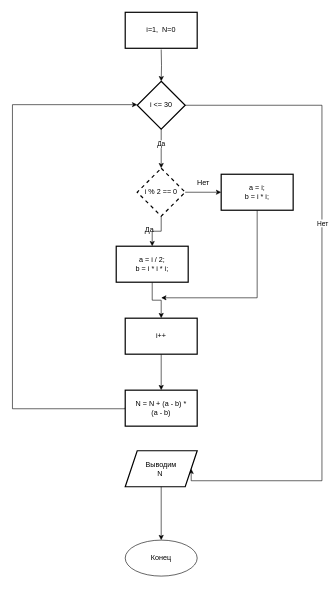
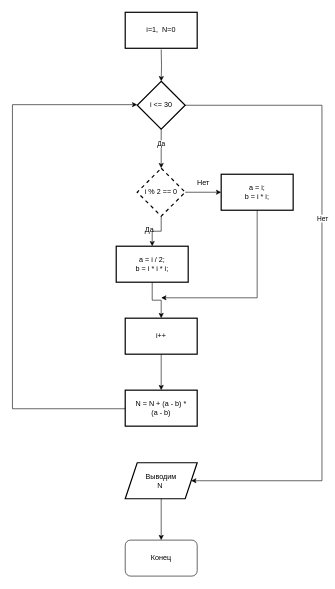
(161, 469) -> (161, 481)
(161, 558) -> (161, 558)
